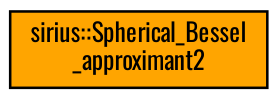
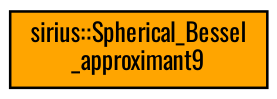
(139, 50) -> (139, 50)
